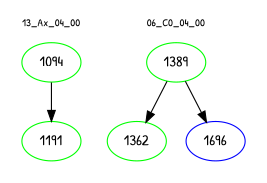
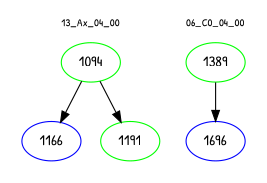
none -> (51, 141)
(137, 141) -> none
